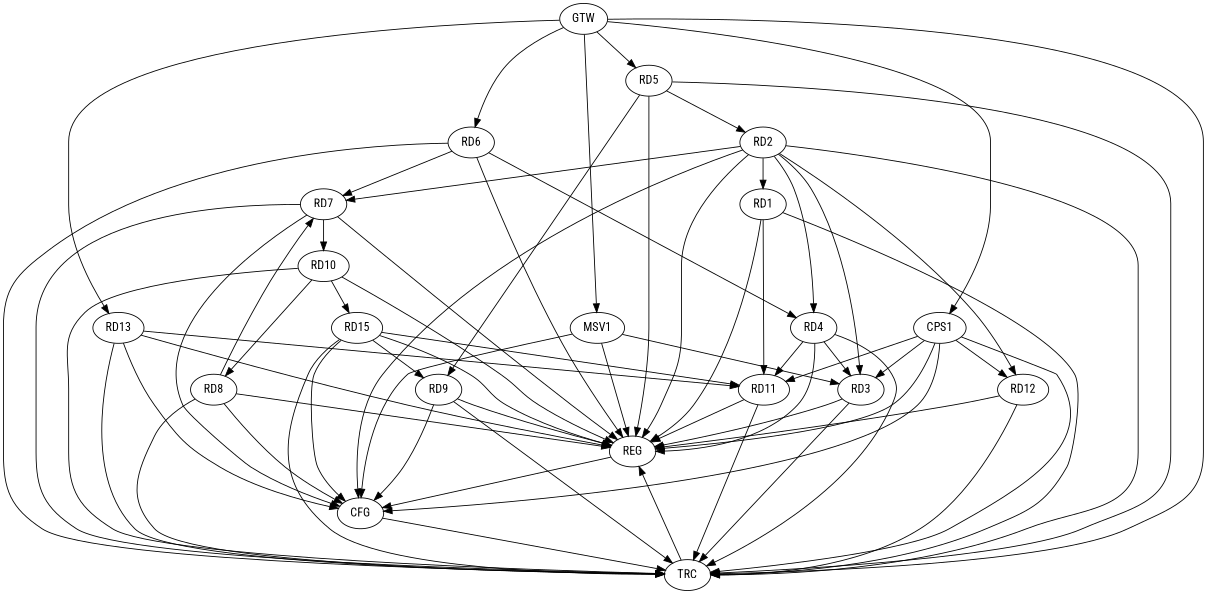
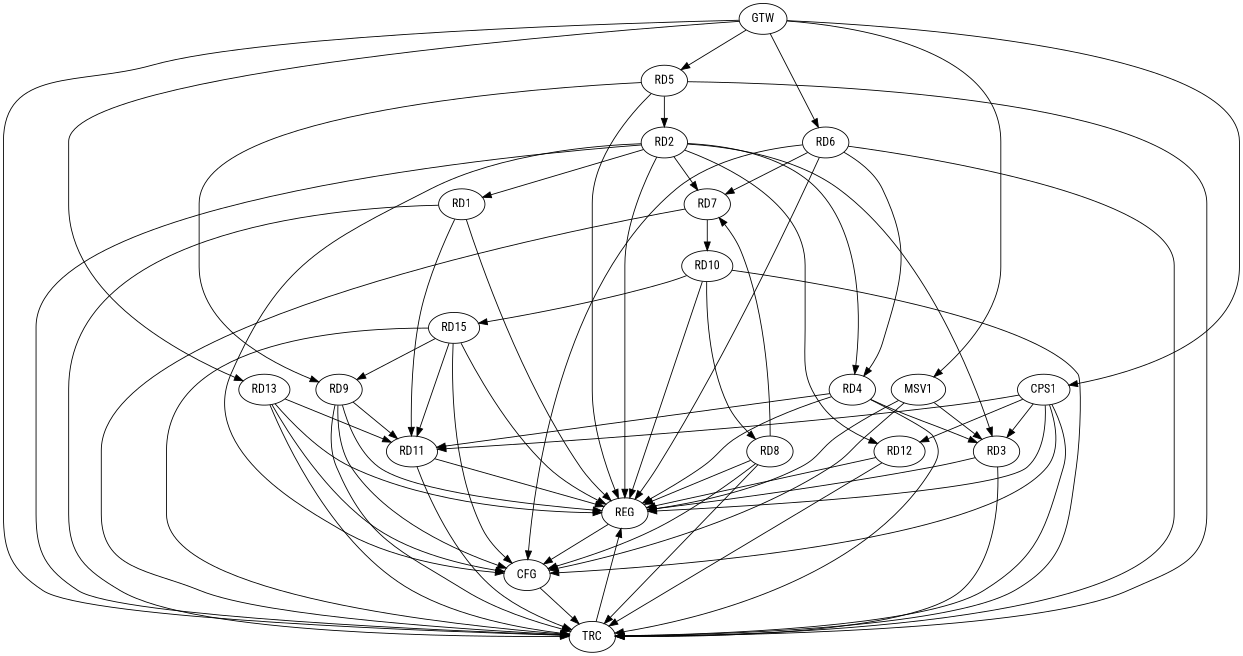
(473, 327) -> none
(176, 374) -> (603, 282)
none -> (372, 418)
